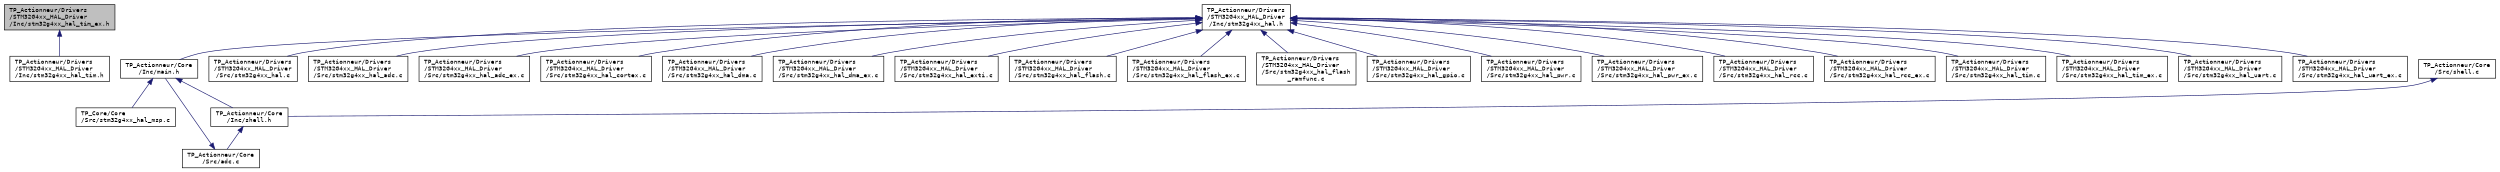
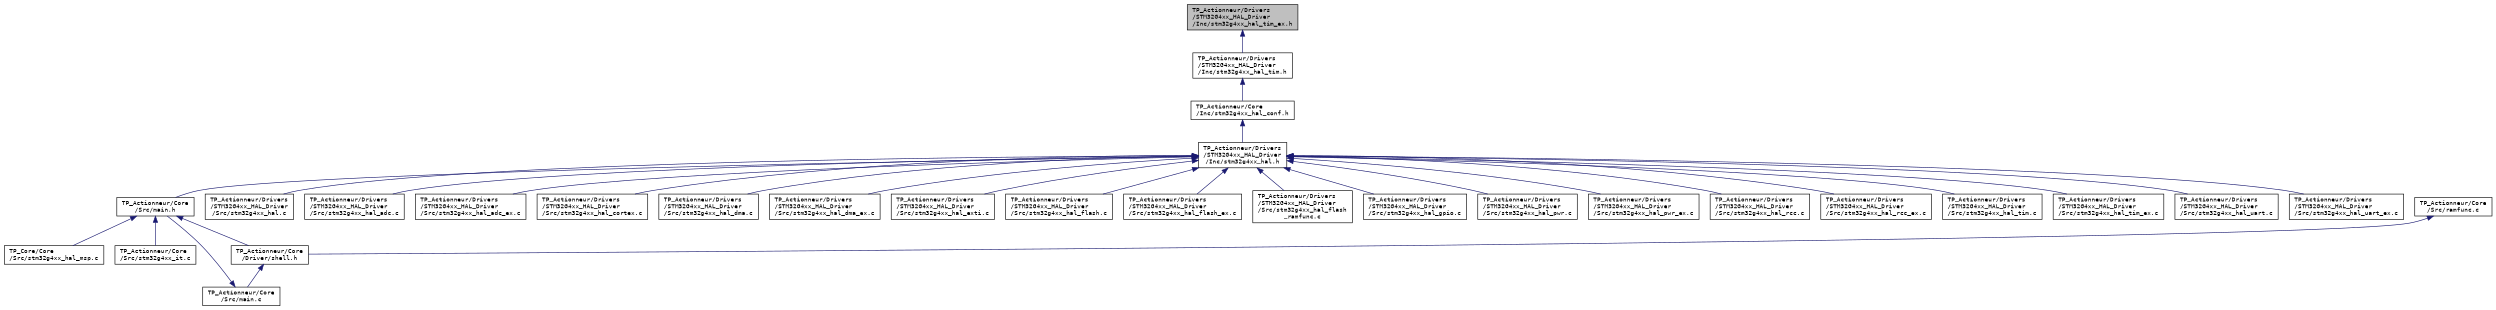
(159, 69) -> (155, 207)
(2457, 69) -> (2453, 207)
none -> (1243, 110)
(249, 117) -> (270, 255)
(221, 159) -> (241, 296)
none -> (155, 255)
